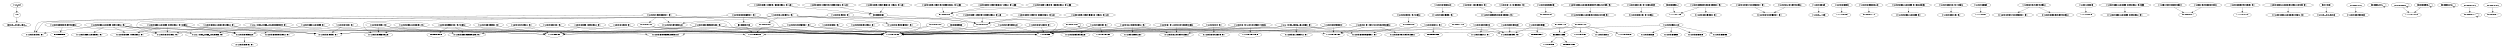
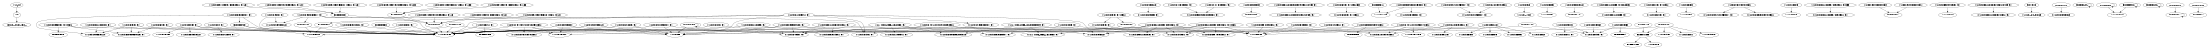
(245, 39) -> (1108, 20)
